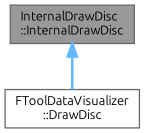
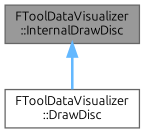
(72, 24) -> (72, 24)
